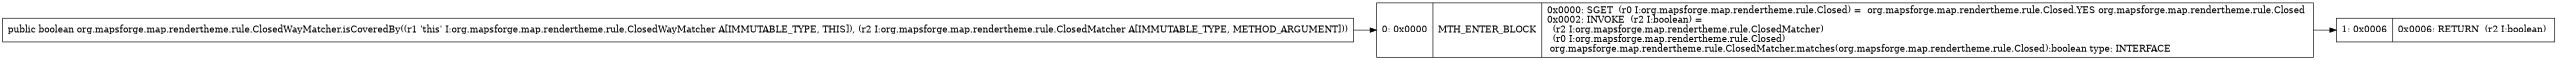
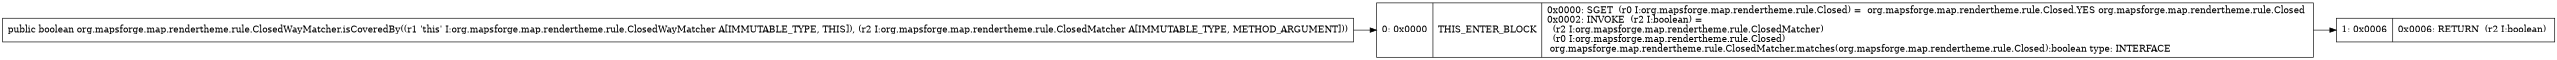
(1487, 30) -> (1487, 30)
